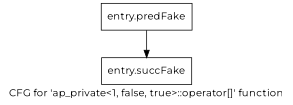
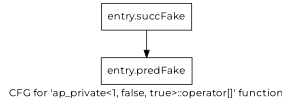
(147, 40) -> (147, 40)
